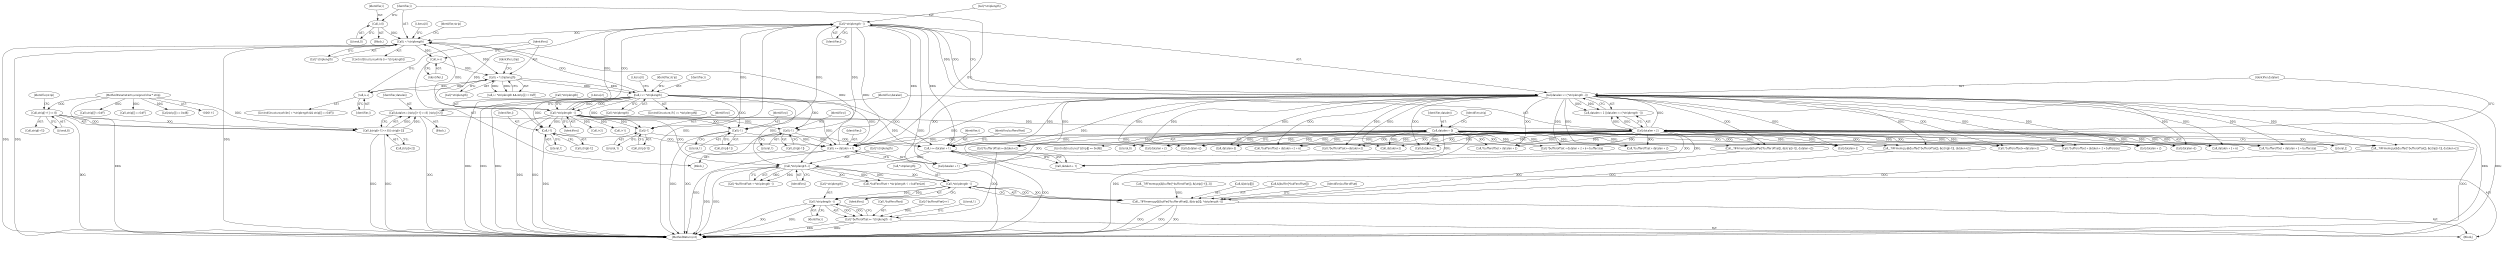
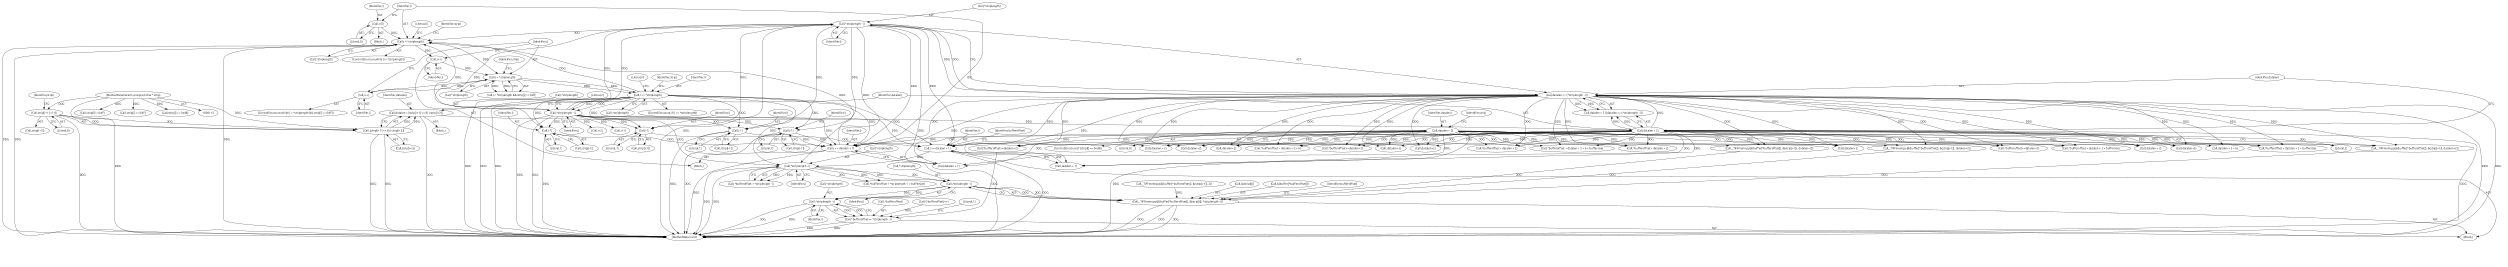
(1835, 136) -> none
